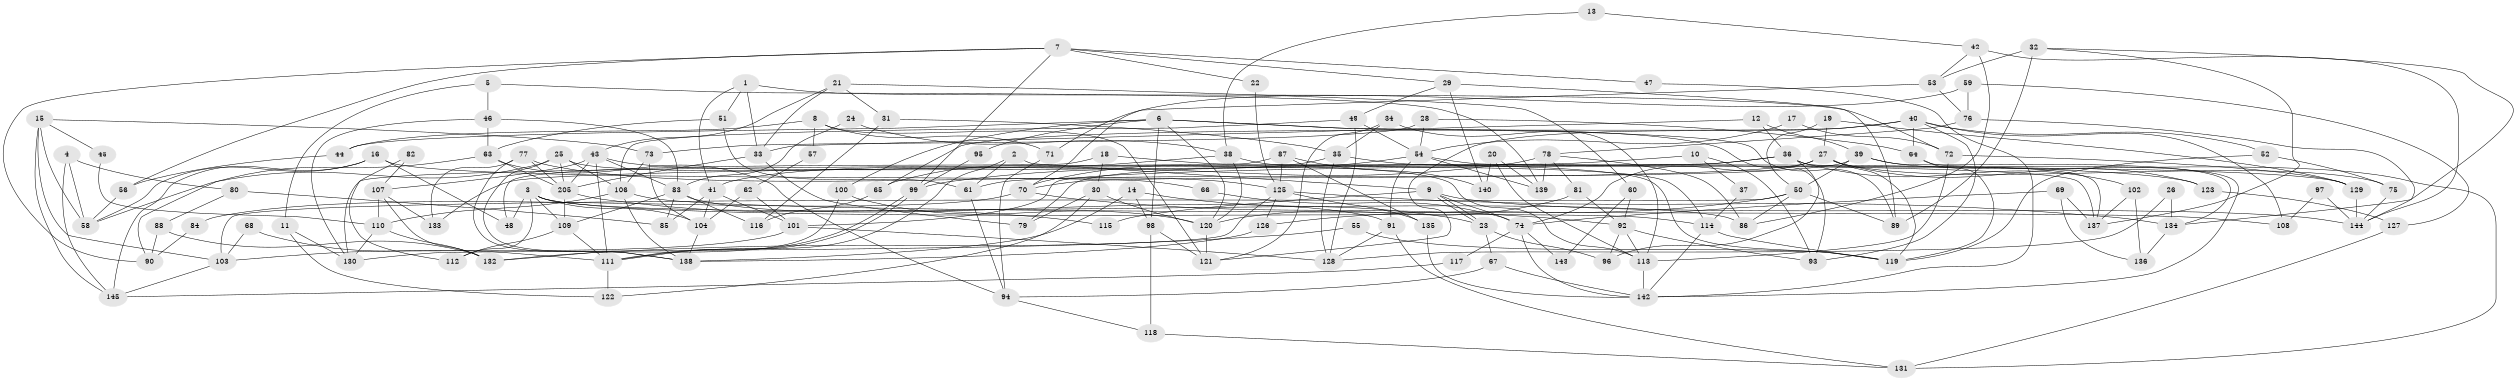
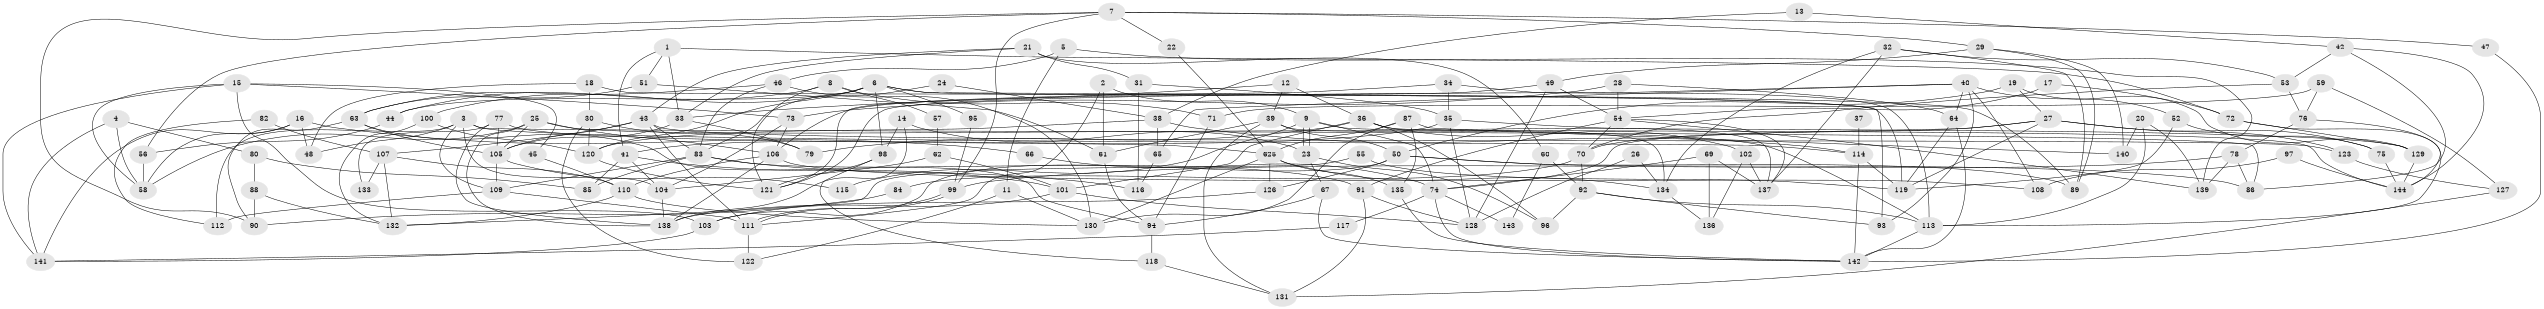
(1695, 155) -> none
(565, 190) -> (496, 155)
(1280, 190) -> (1270, 155)
(1578, 190) -> none
(249, 226) -> none
(113, 298) -> (41, 262)
